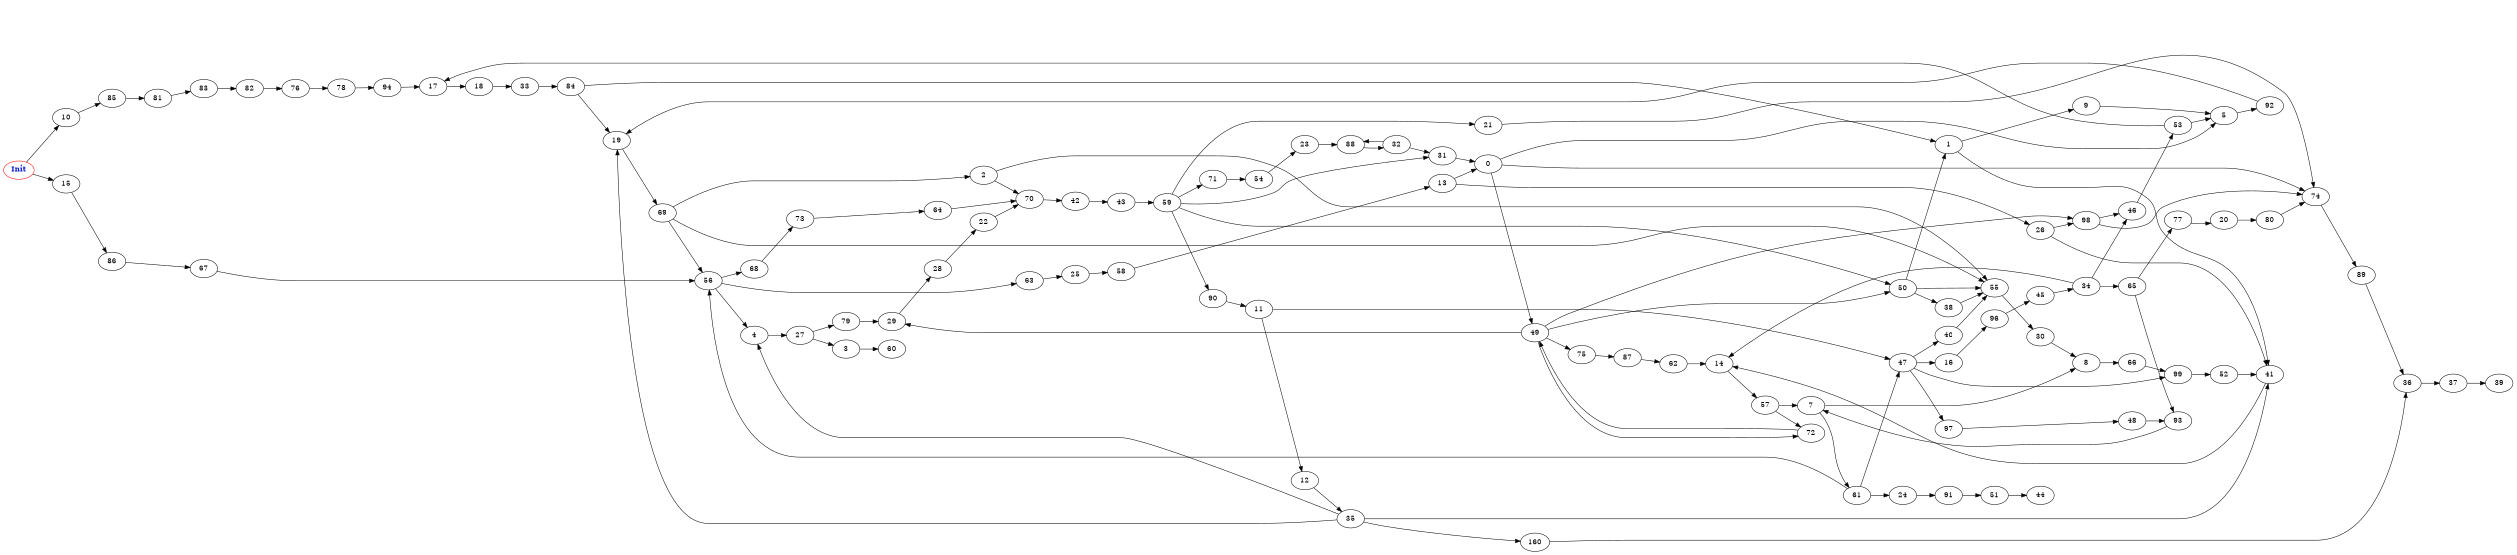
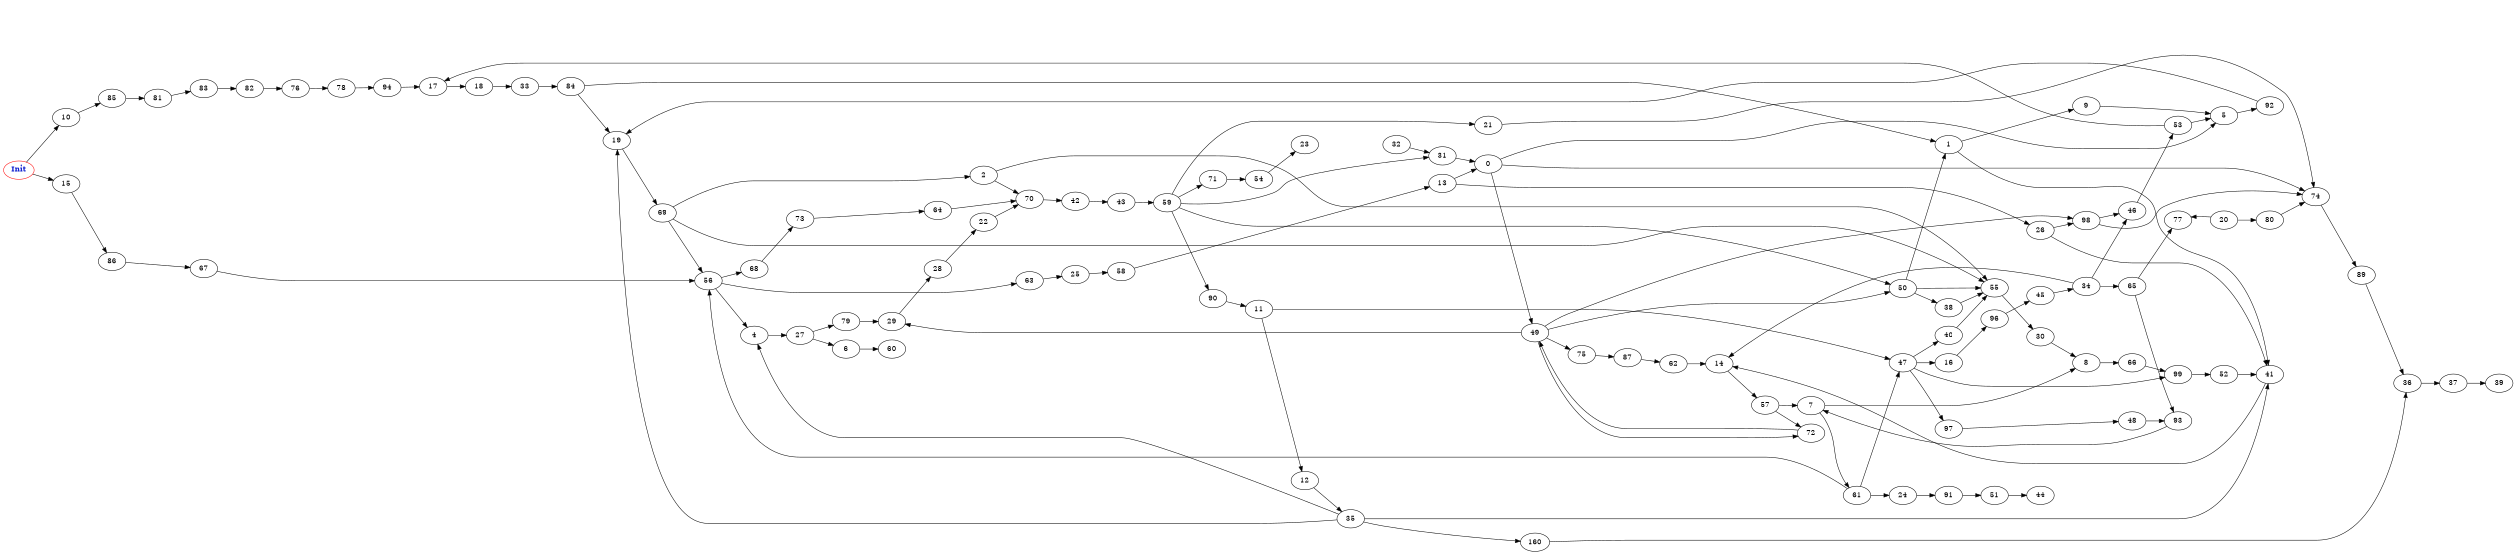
(1351, 145) -> none
(2198, 224) -> (2204, 217)
(846, 349) -> (846, 349)
